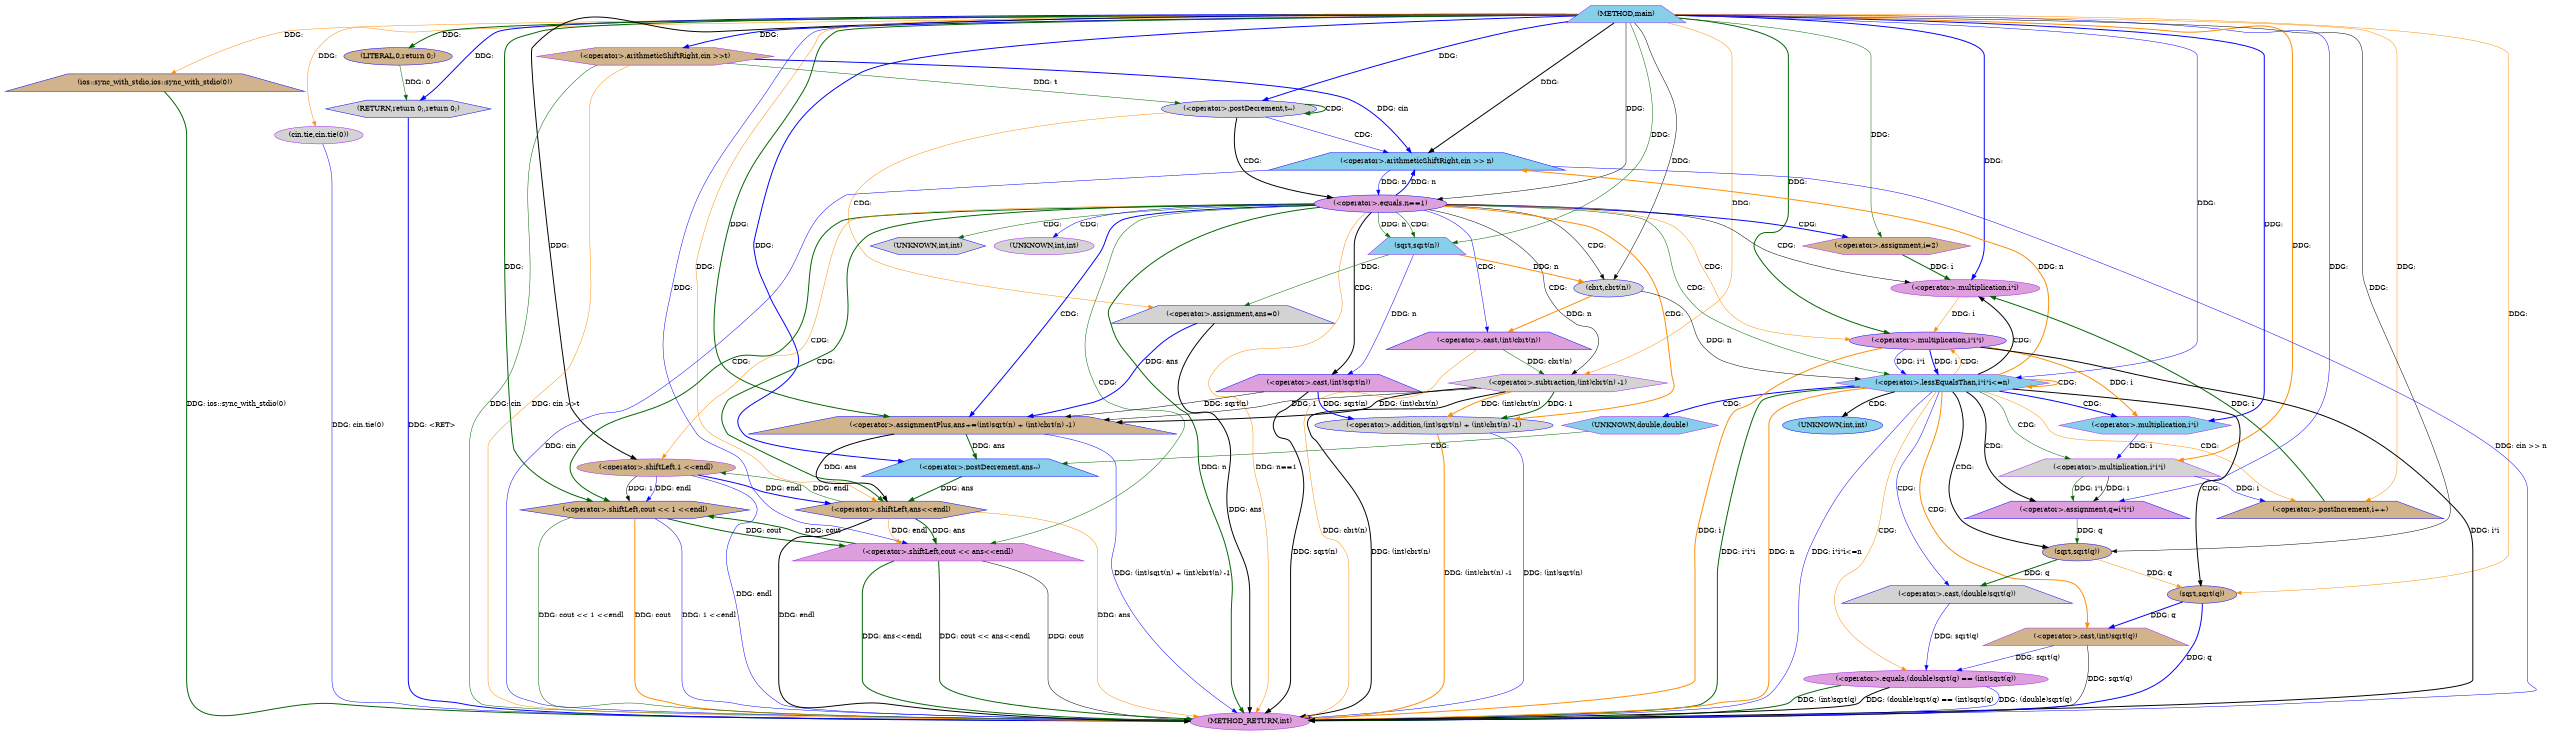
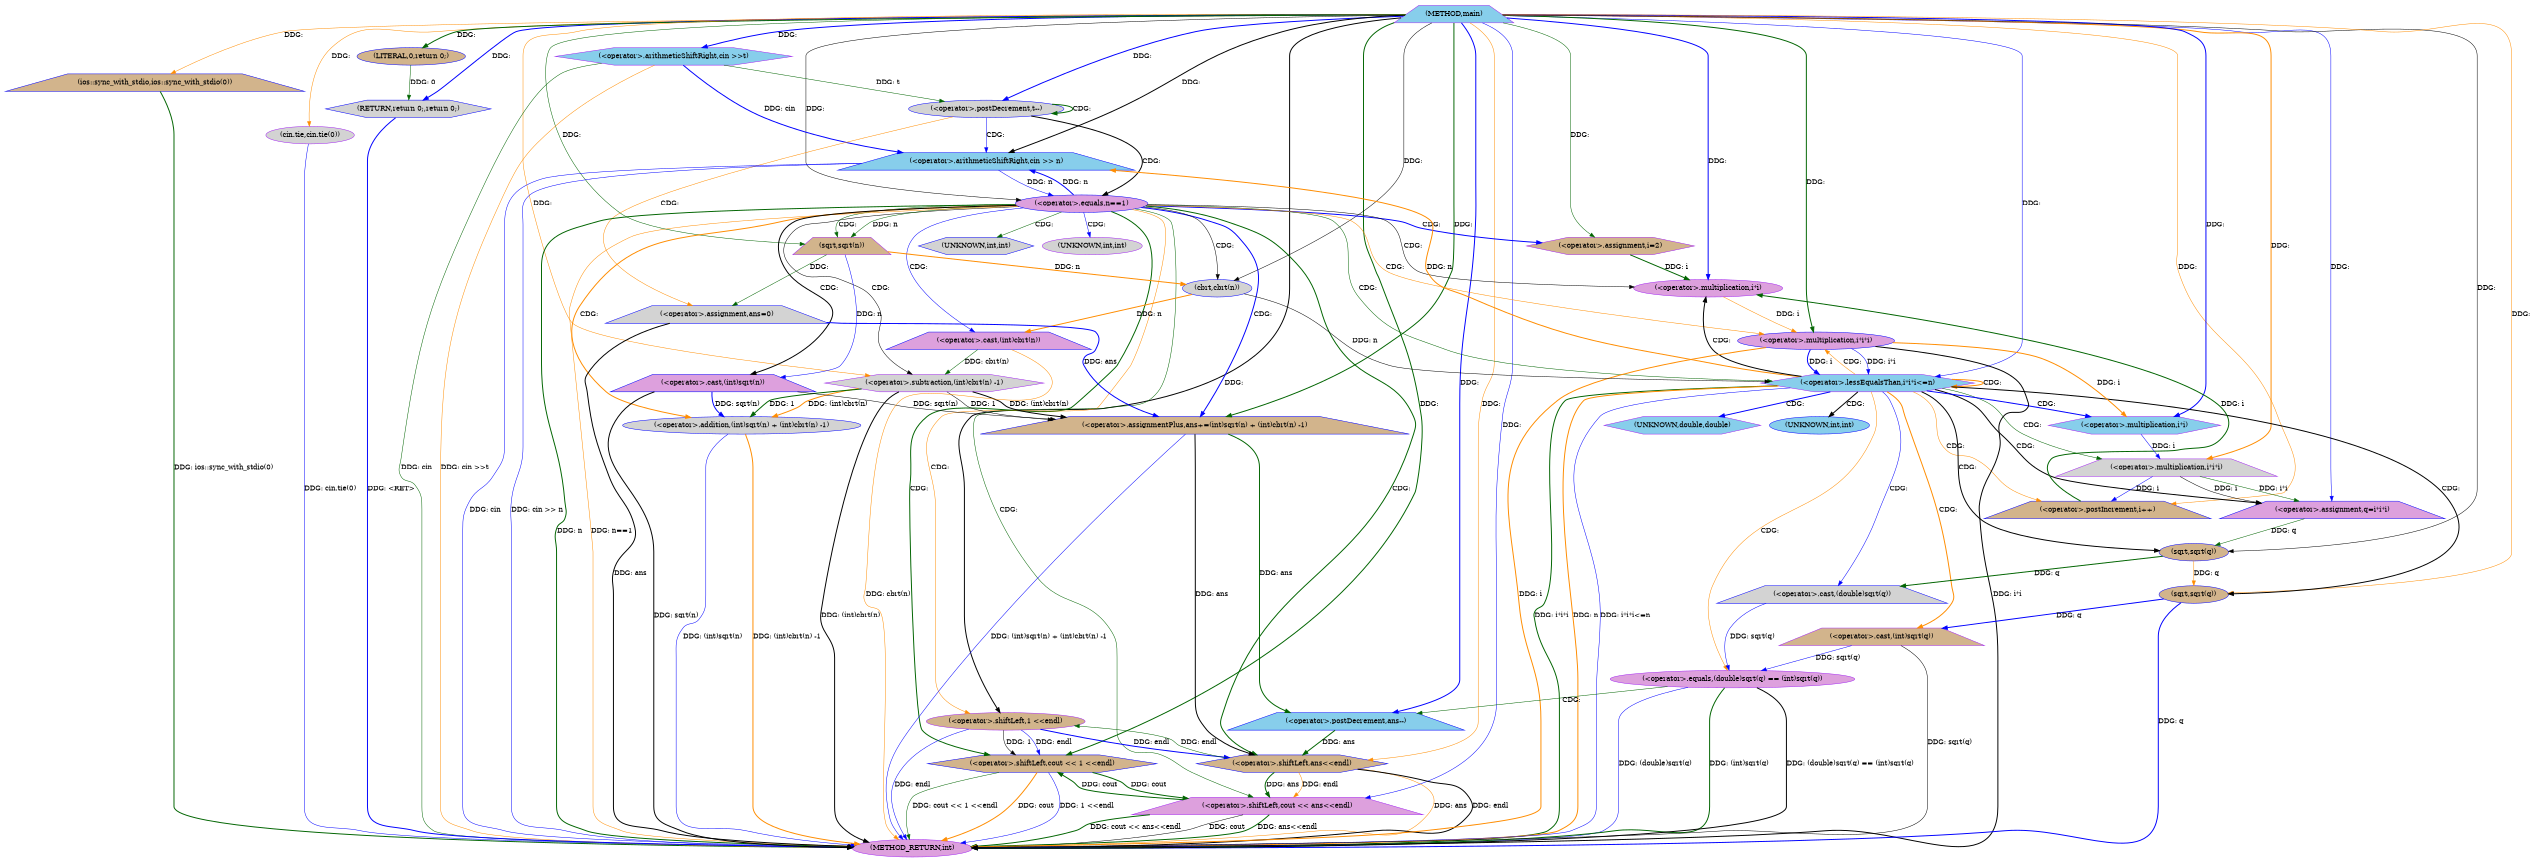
(655, 56) -> (674, 56)
(1417, 246) -> (842, 246)
(1328, 450) -> (1545, 700)
